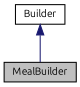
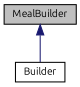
(40, 49) -> (40, 49)
